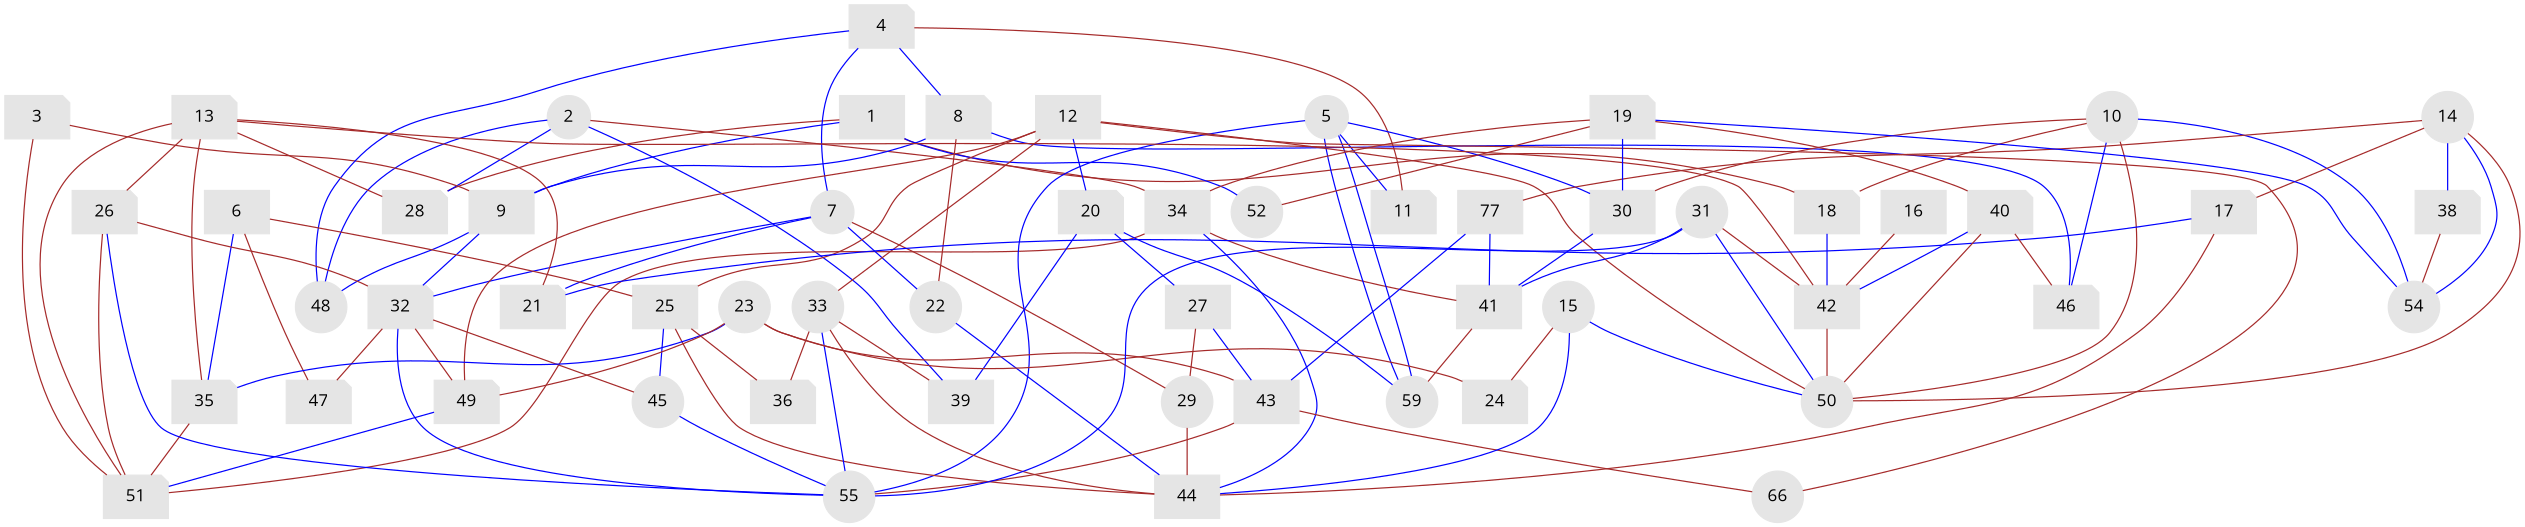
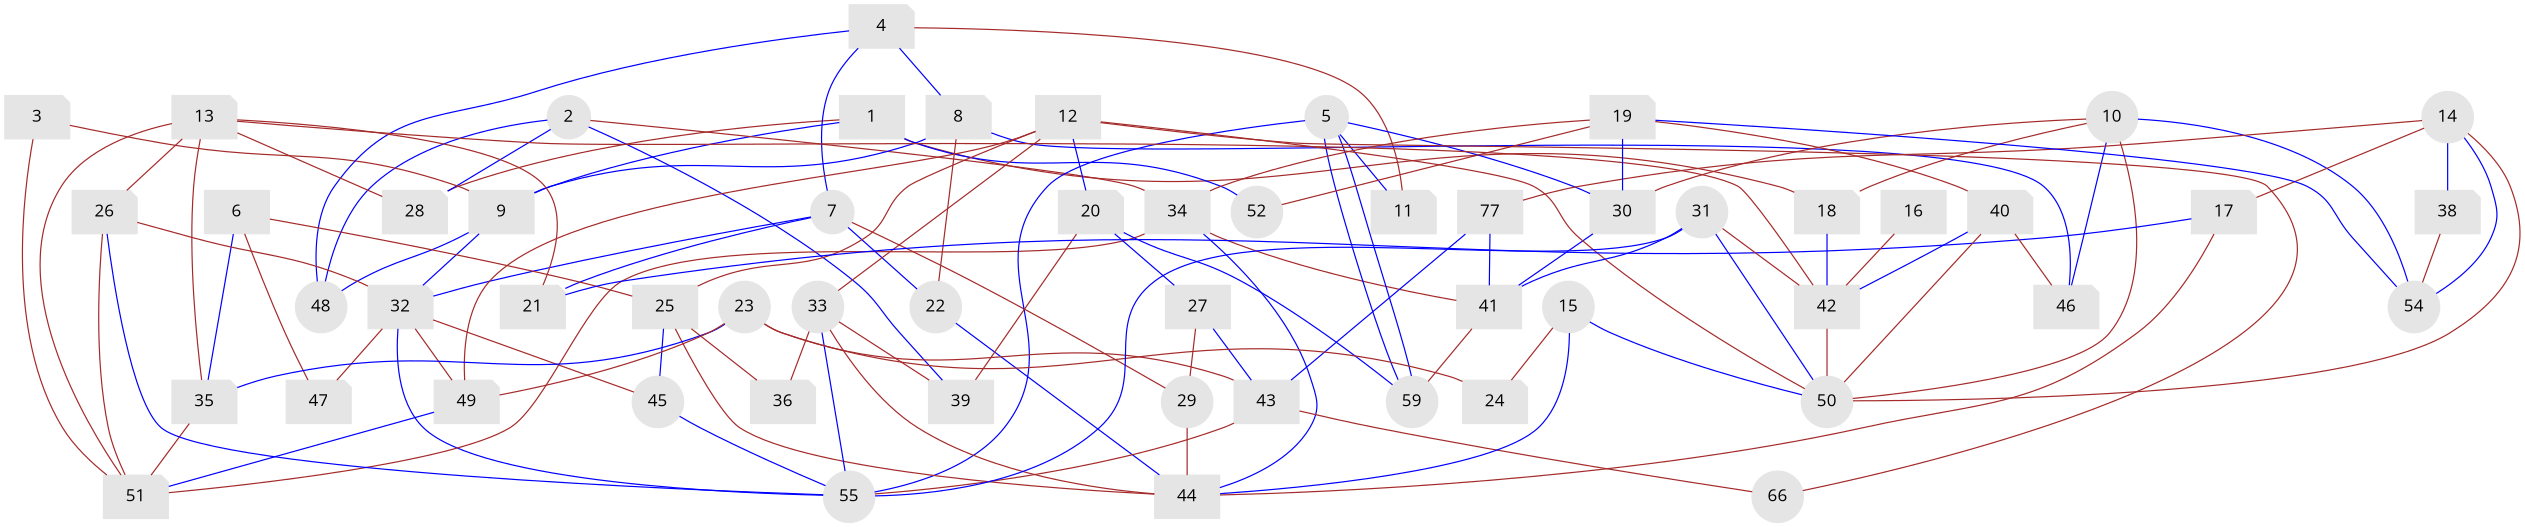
(1031, 300) -> (1031, 300)
